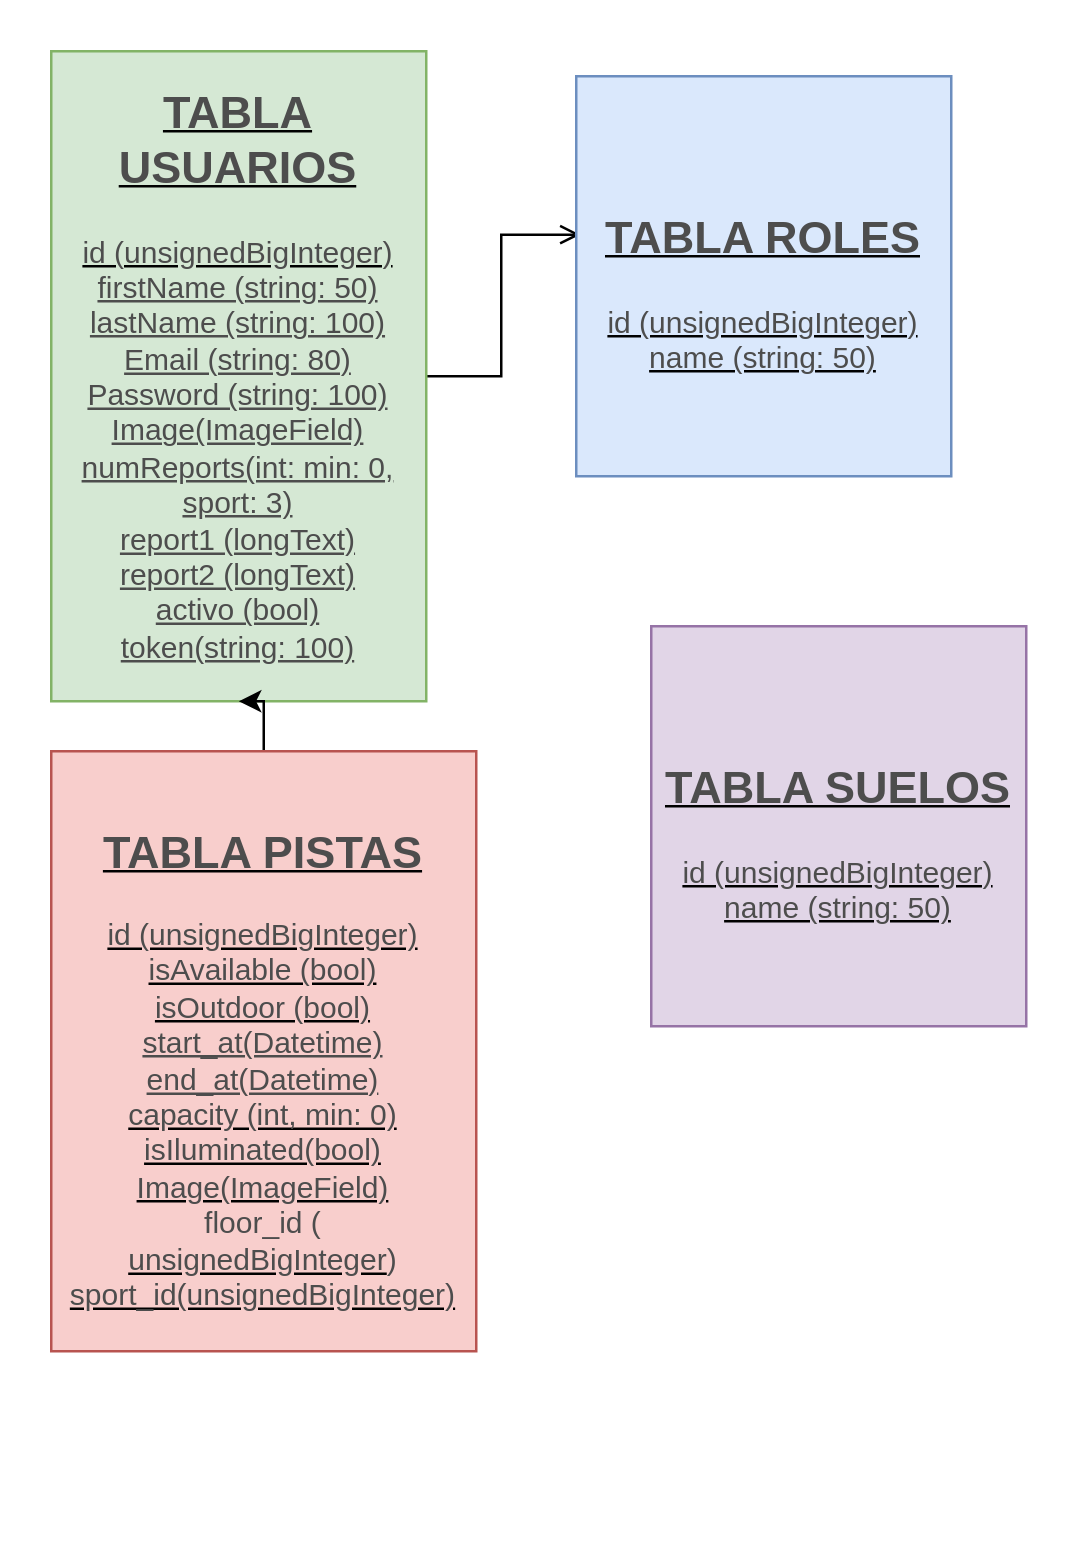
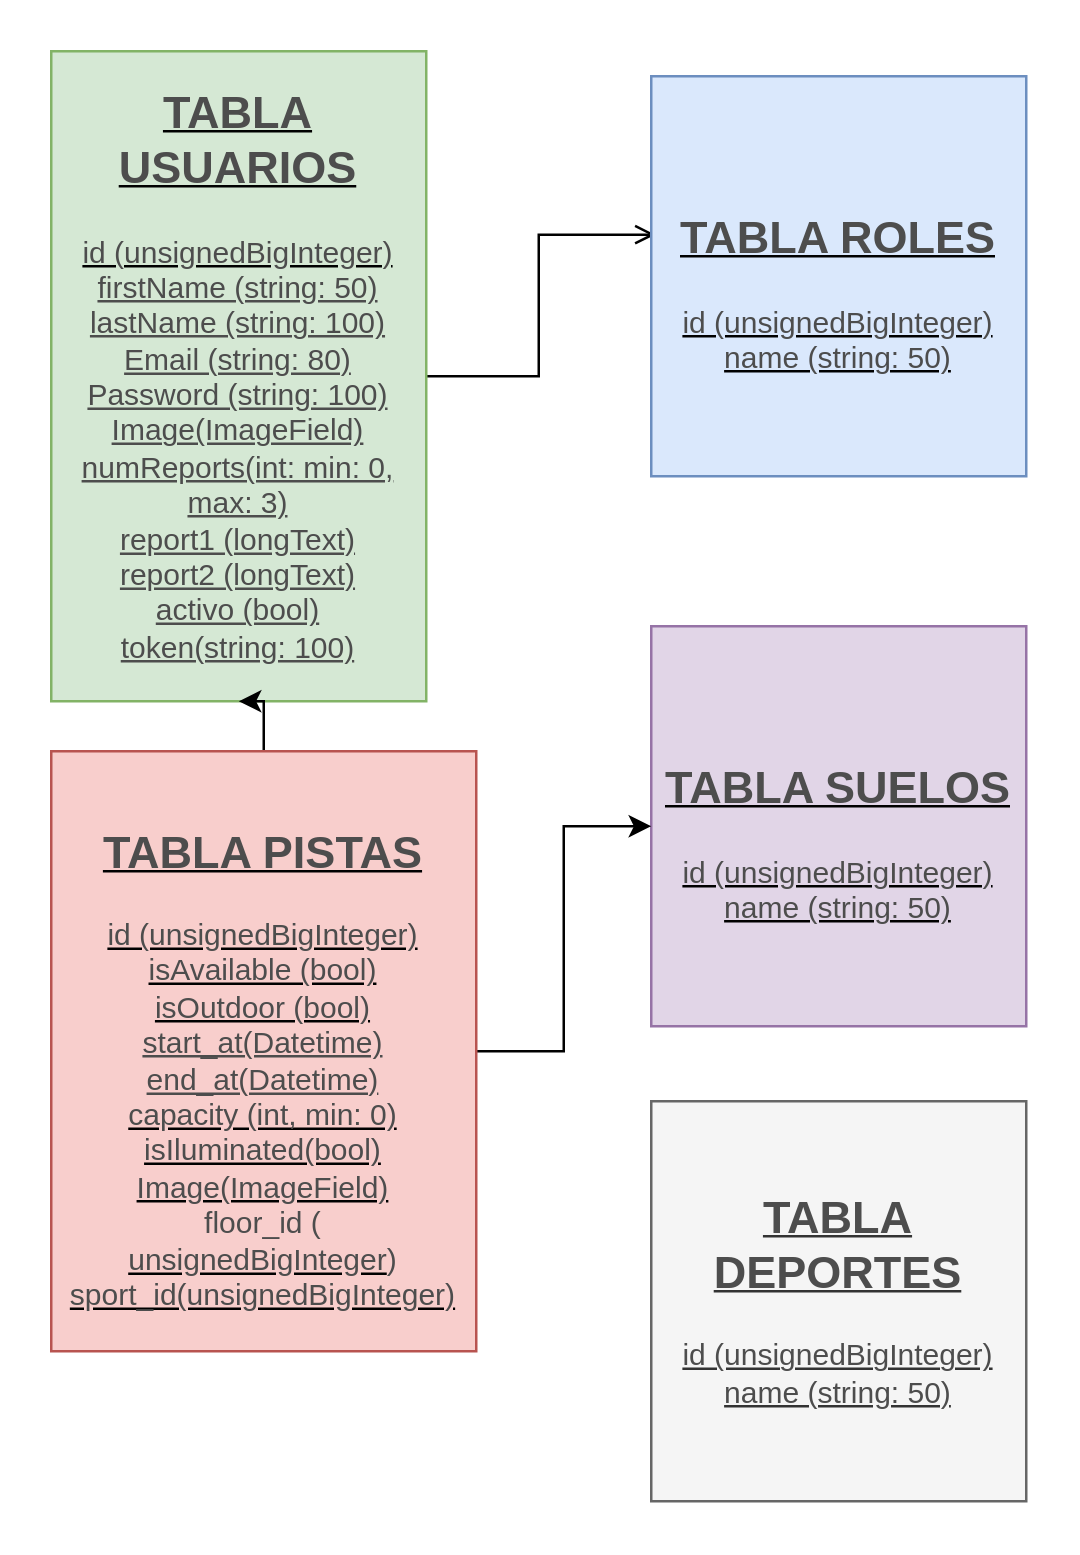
(764, 276) -> (839, 276)
(239, 376) -> (239, 376)
none -> (564, 947)
none -> (839, 1301)
